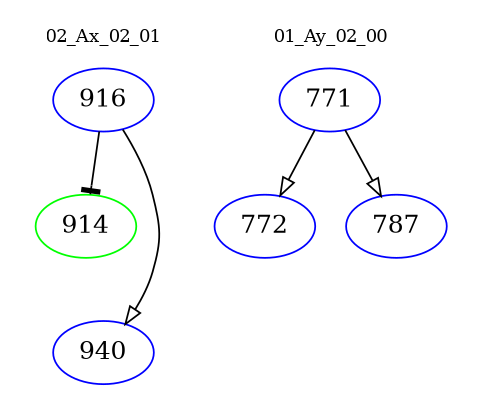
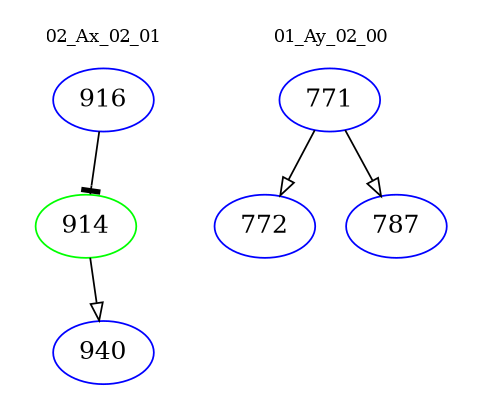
(158, 218) -> (93, 280)
